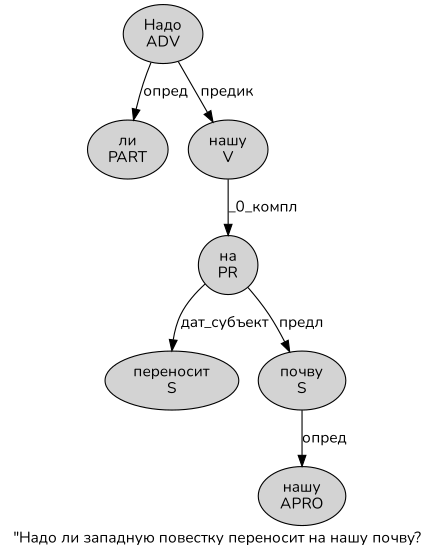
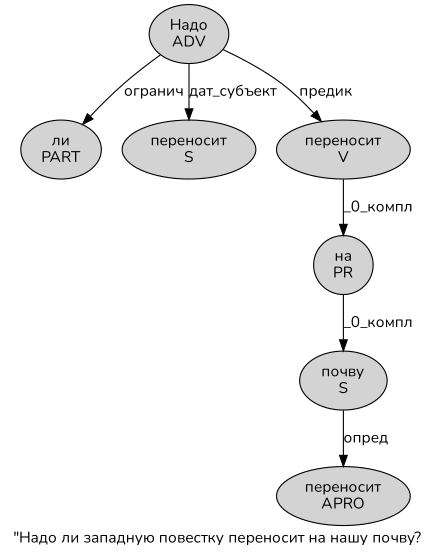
(166, 92) -> (154, 92)
(228, 150) -> (343, 150)
(184, 309) -> (189, 86)
(301, 323) -> (379, 323)
(302, 496) -> (343, 496)
